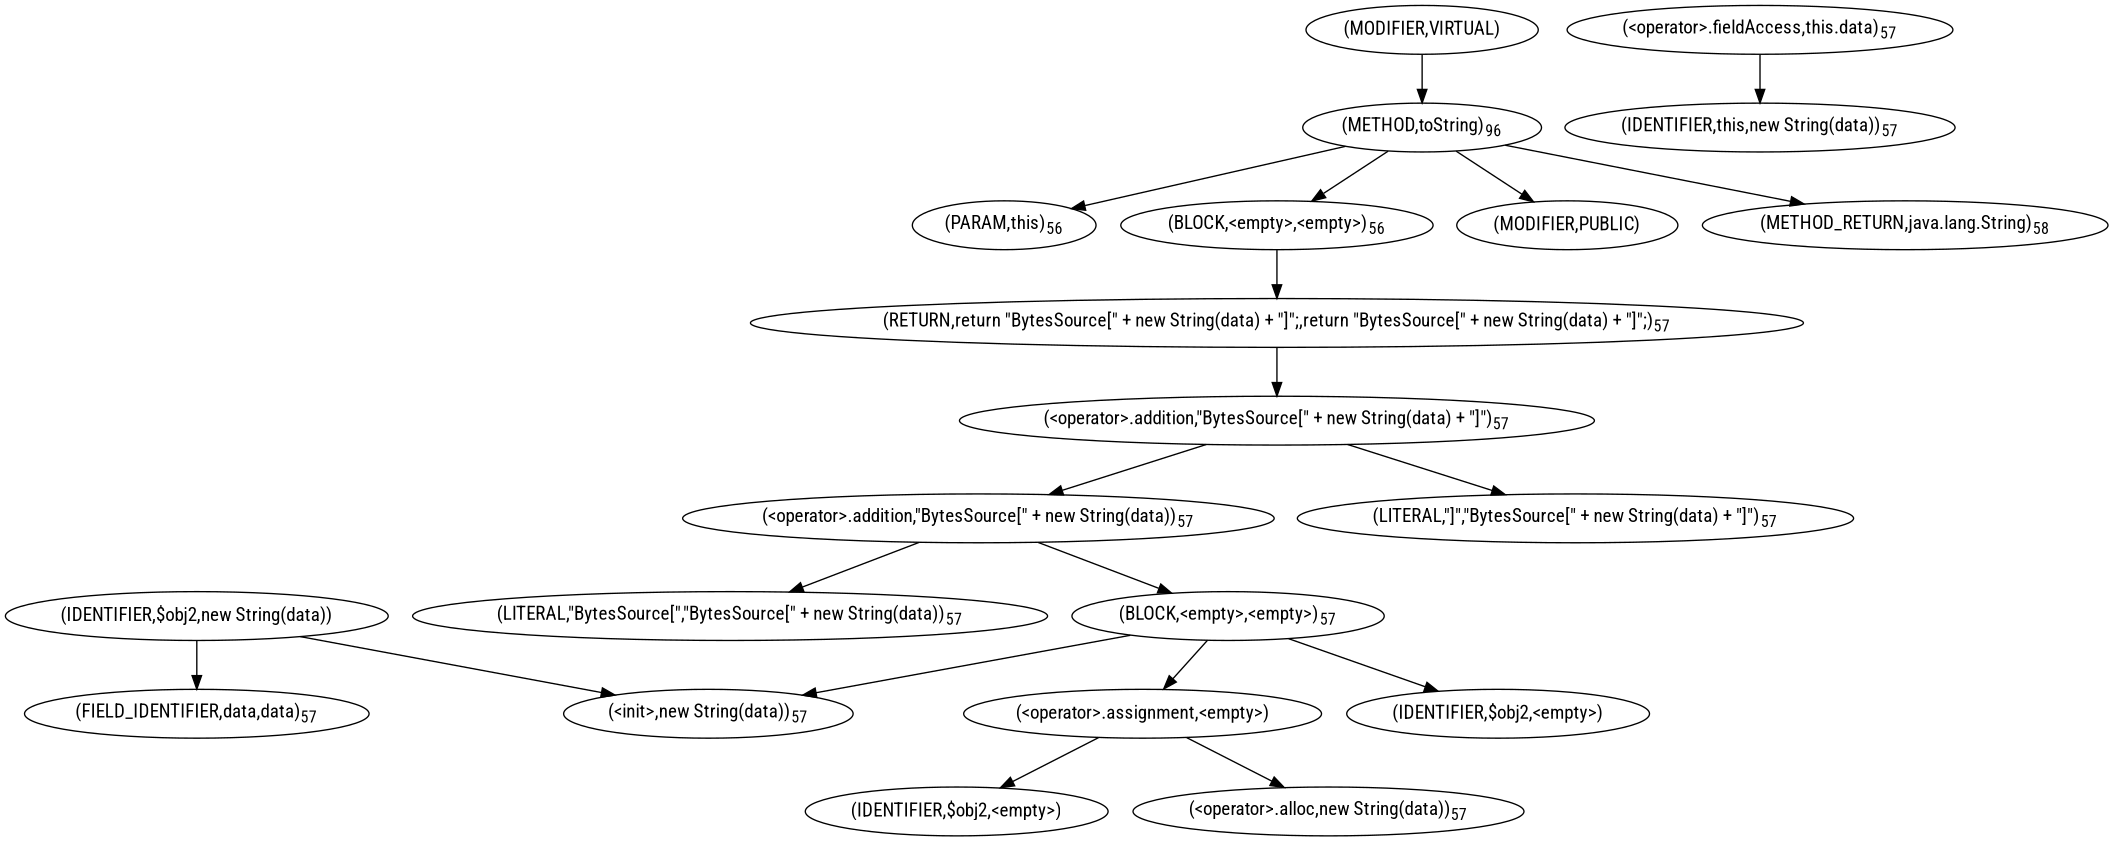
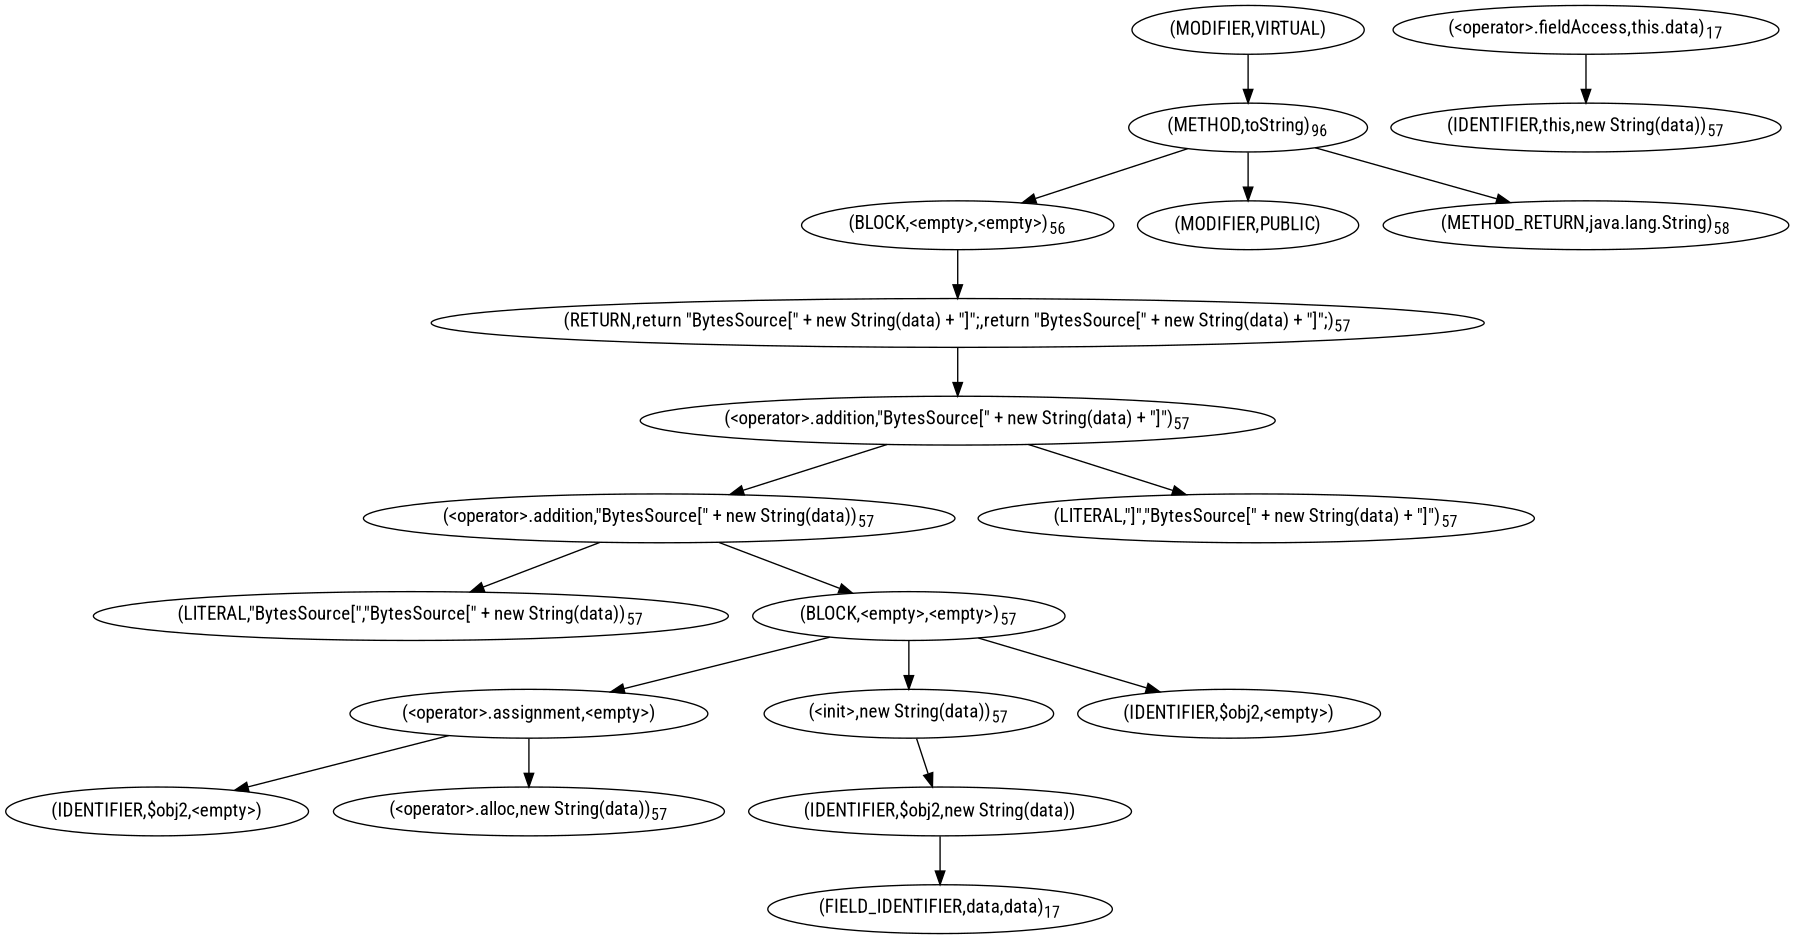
(1889, 28) -> (1715, 28)
(1004, 225) -> none
(451, 665) -> (922, 756)
(309, 712) -> (1053, 907)
